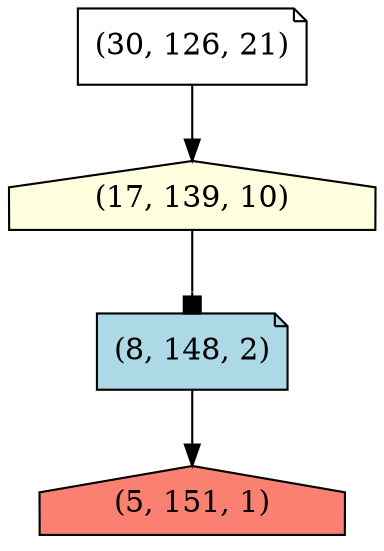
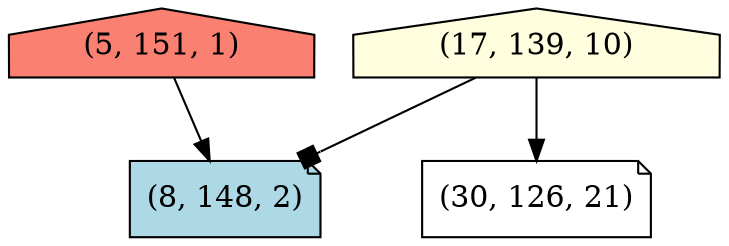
(192, 112) -> (537, 109)
(192, 417) -> (188, 110)
